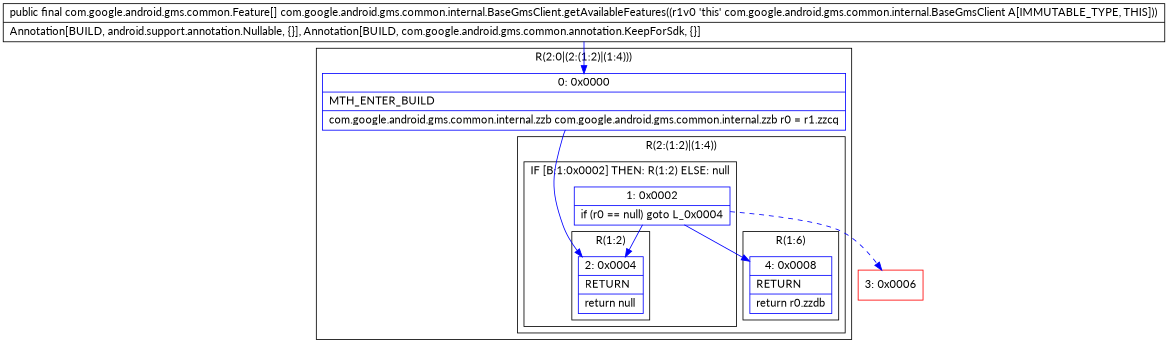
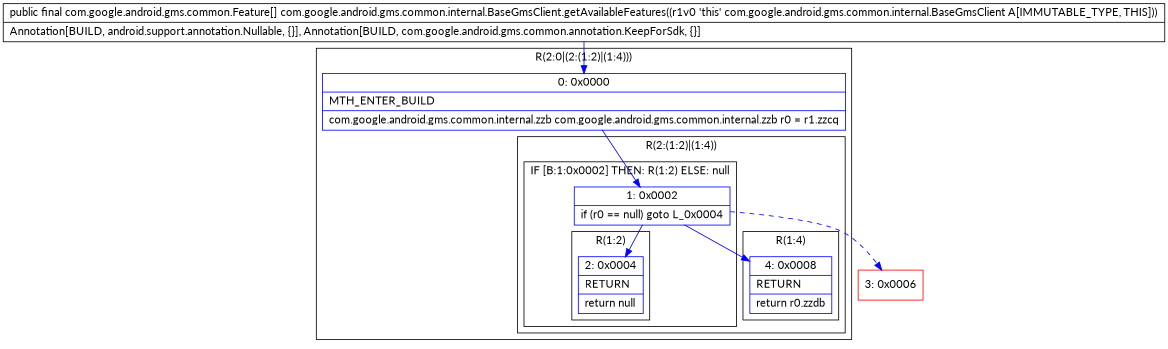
(554, 192) -> (619, 155)
(791, 241) -> (791, 241)
